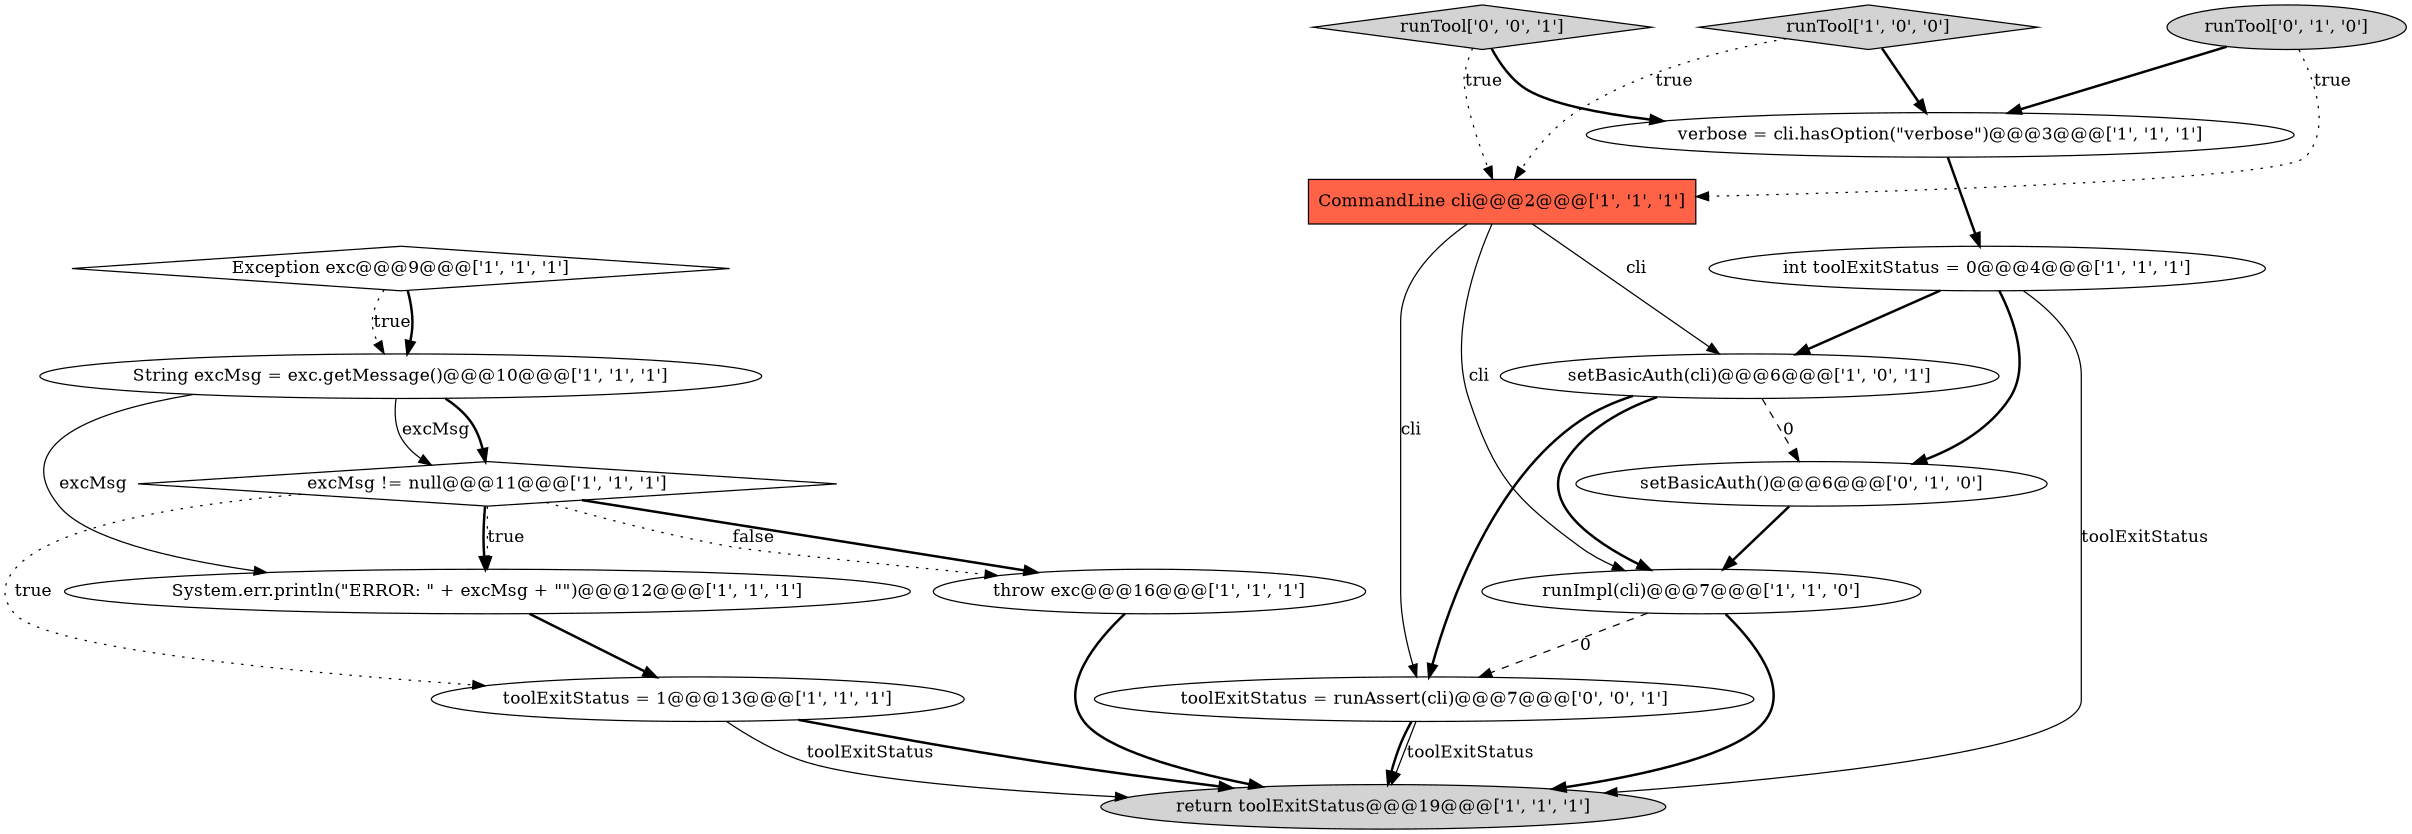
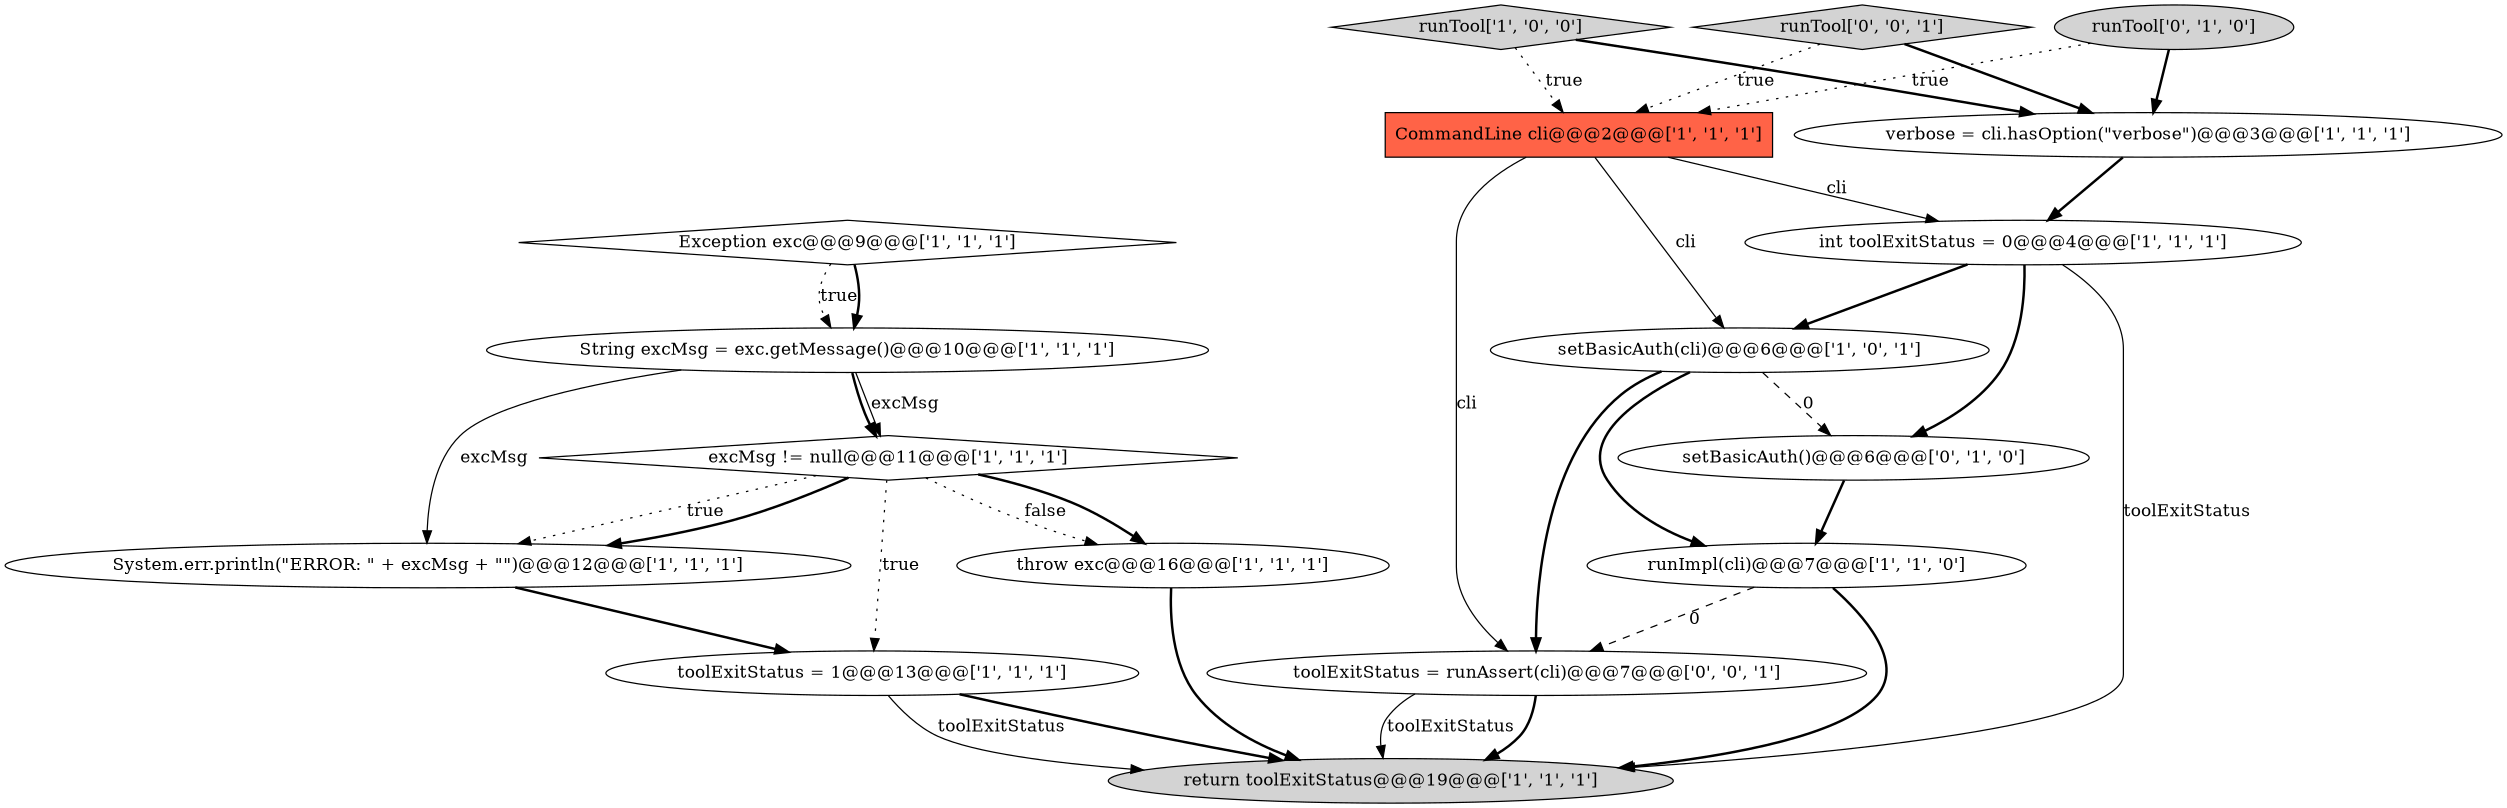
(1477, 421) -> (1797, 188)
